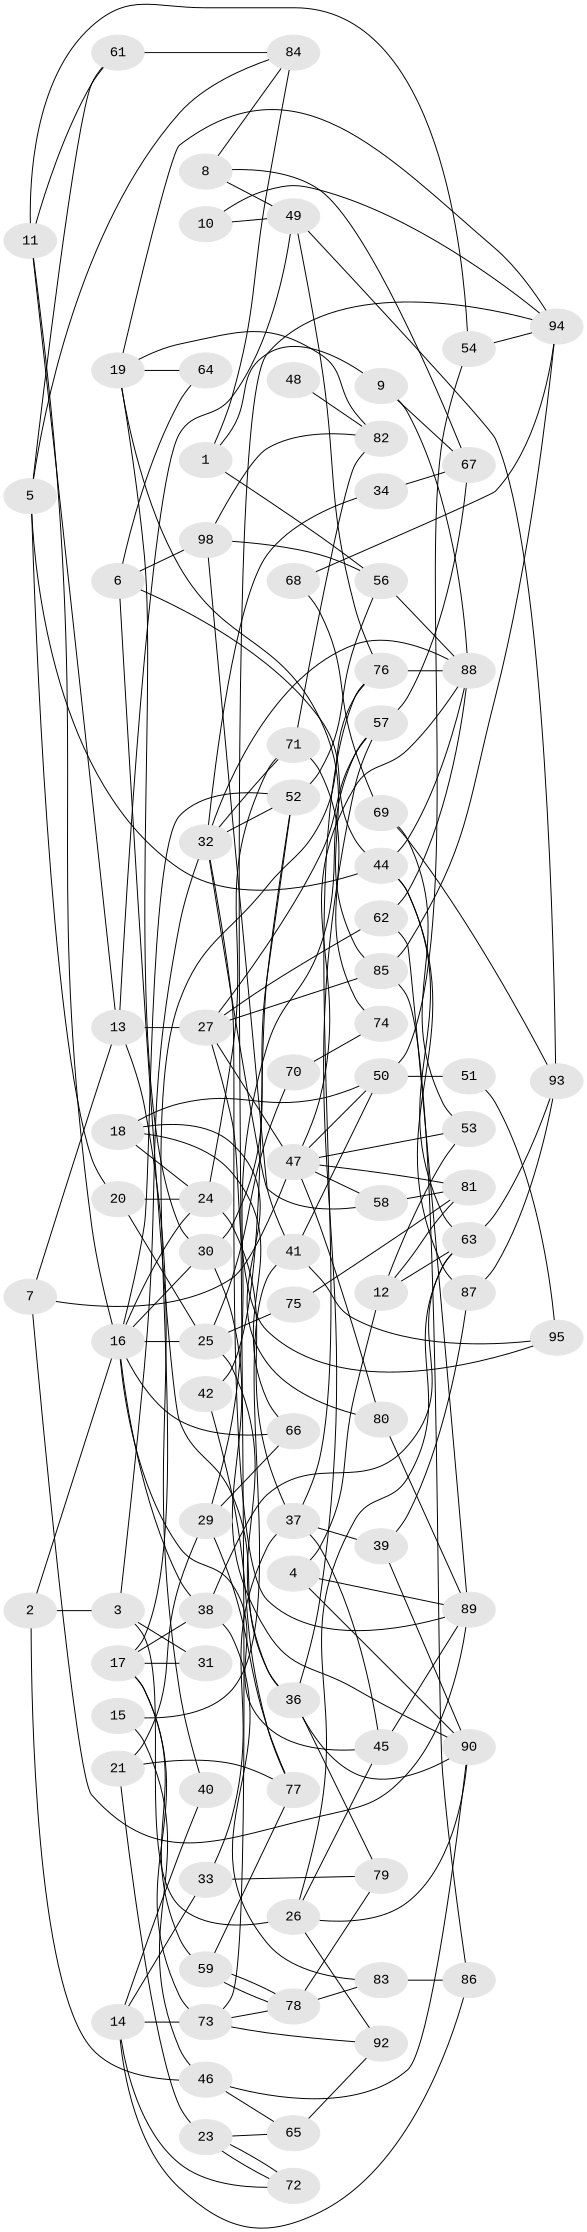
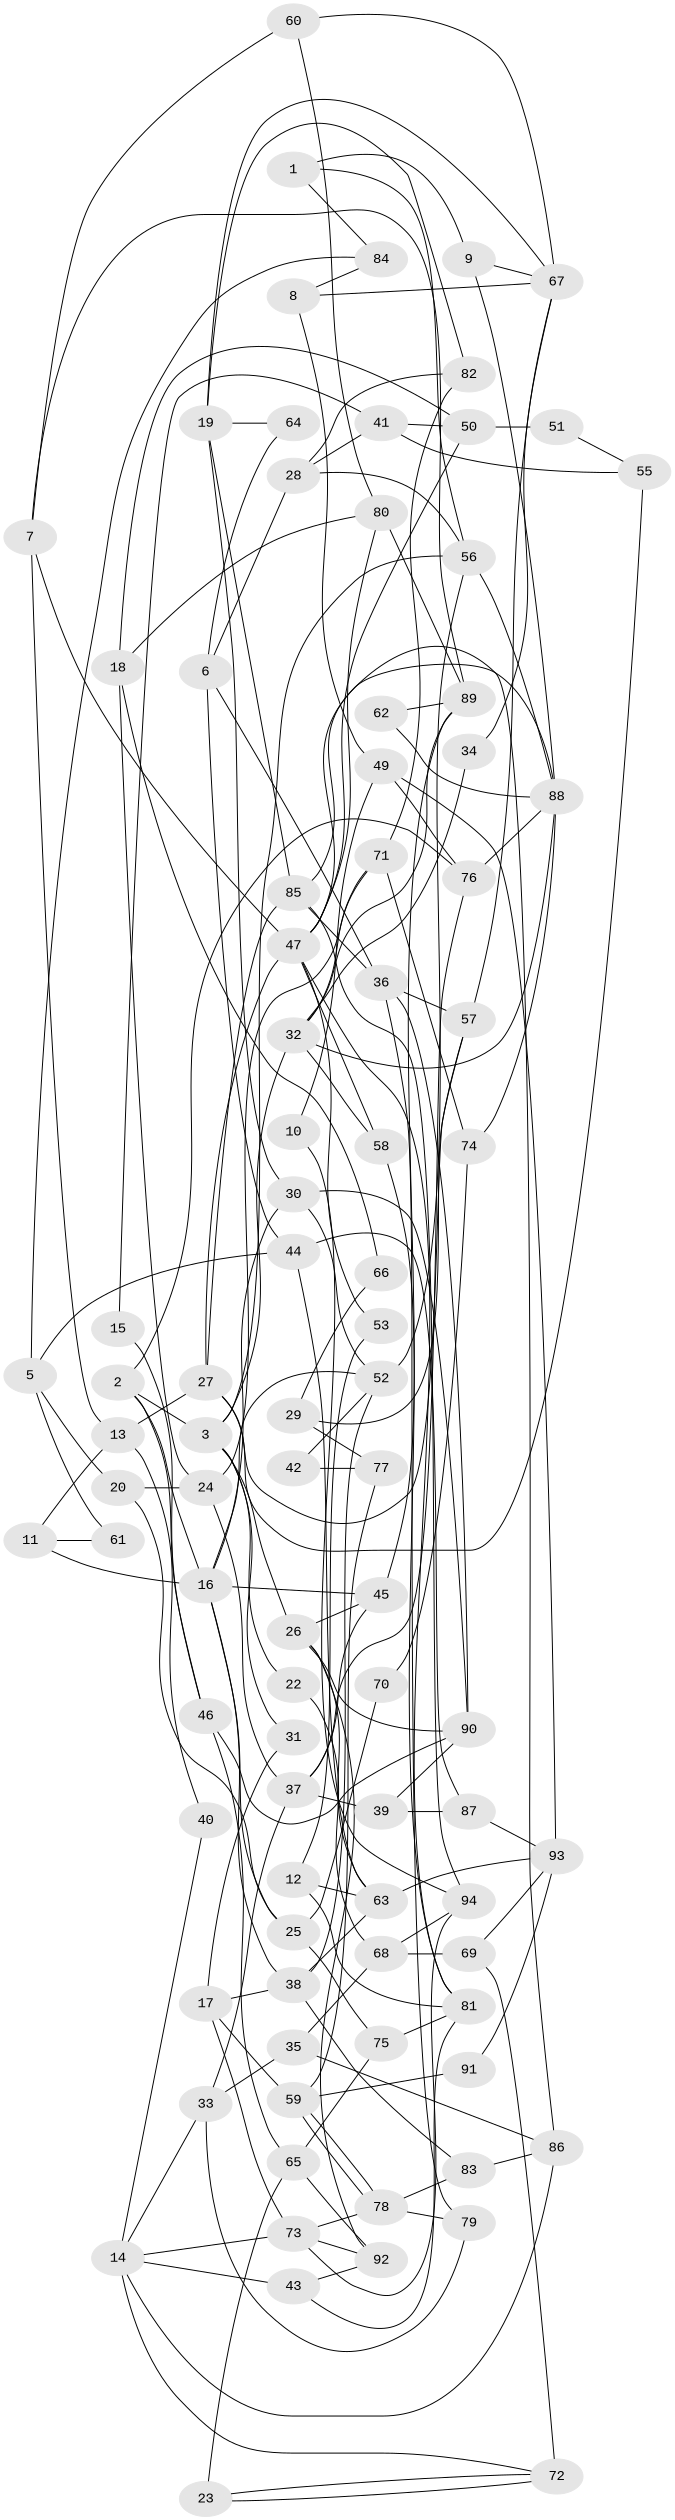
none -> (293, 21)
(206, 53) -> none
(288, 112) -> (289, 109)
(469, 349) -> none
(293, 380) -> none
(206, 540) -> (293, 476)
(153, 580) -> none
(443, 761) -> (537, 978)
(255, 817) -> (345, 1582)
(425, 896) -> (531, 2211)
none -> (260, 970)
(291, 971) -> none
(164, 1088) -> (198, 1007)
(144, 1287) -> none
(557, 1338) -> (644, 472)
(191, 1426) -> none
(251, 1520) -> (348, 948)
(293, 1574) -> none
none -> (293, 1685)
(118, 1769) -> none
none -> (293, 2048)
none -> (469, 2070)
none -> (337, 2103)
none -> (293, 2286)
